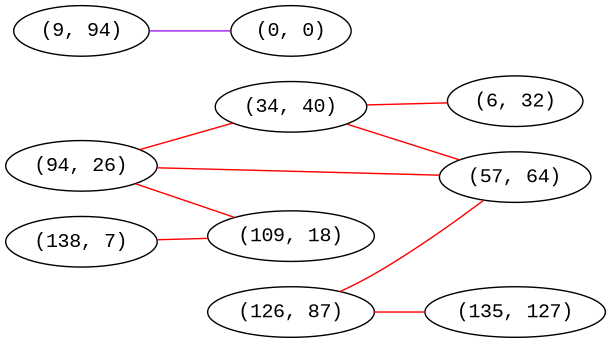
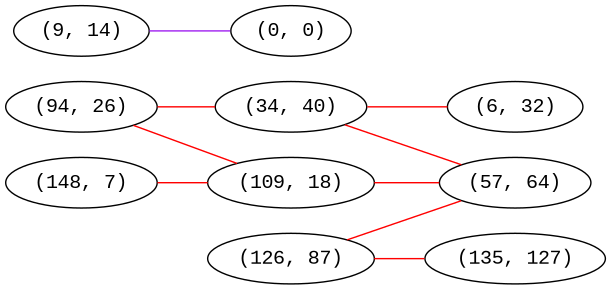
(81, 31) -> (81, 31)
(298, 171) -> (407, 183)
(81, 242) -> (81, 183)
